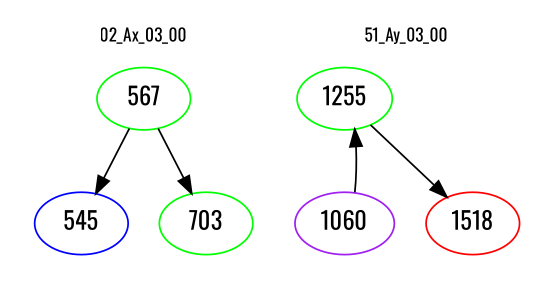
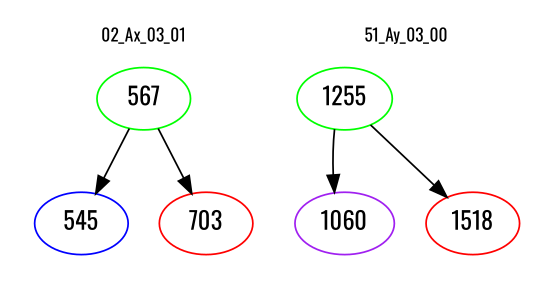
(144, 37) -> (144, 37)
(356, 170) -> (333, 152)
(206, 223) -> (206, 223)
